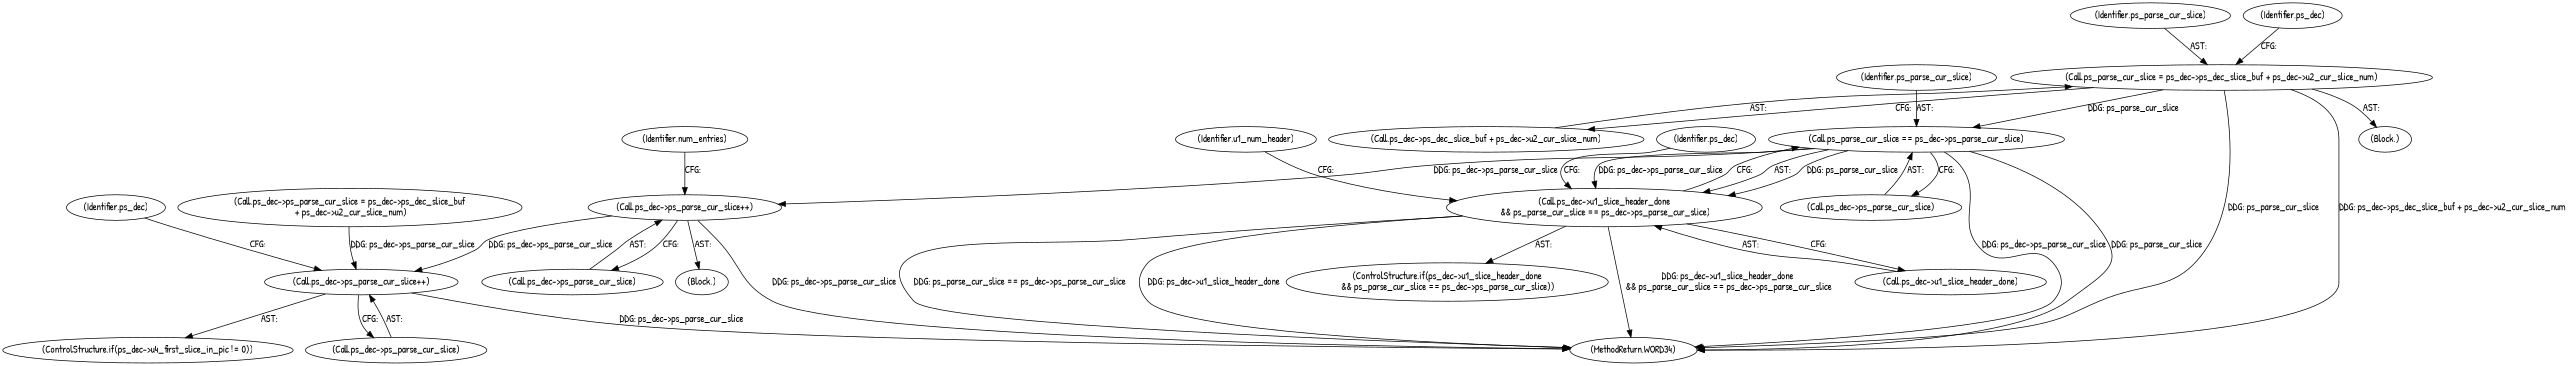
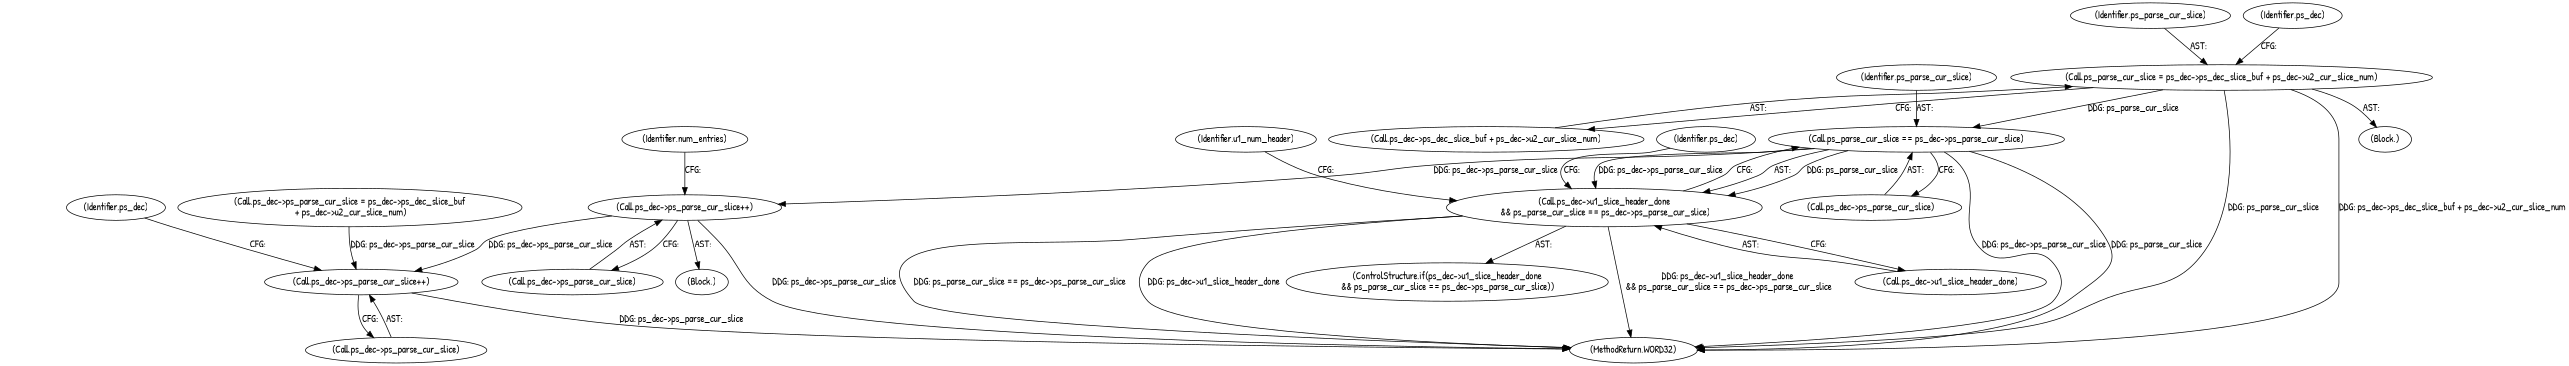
(148, 350) -> none
(1633, 350) -> (1633, 350)
